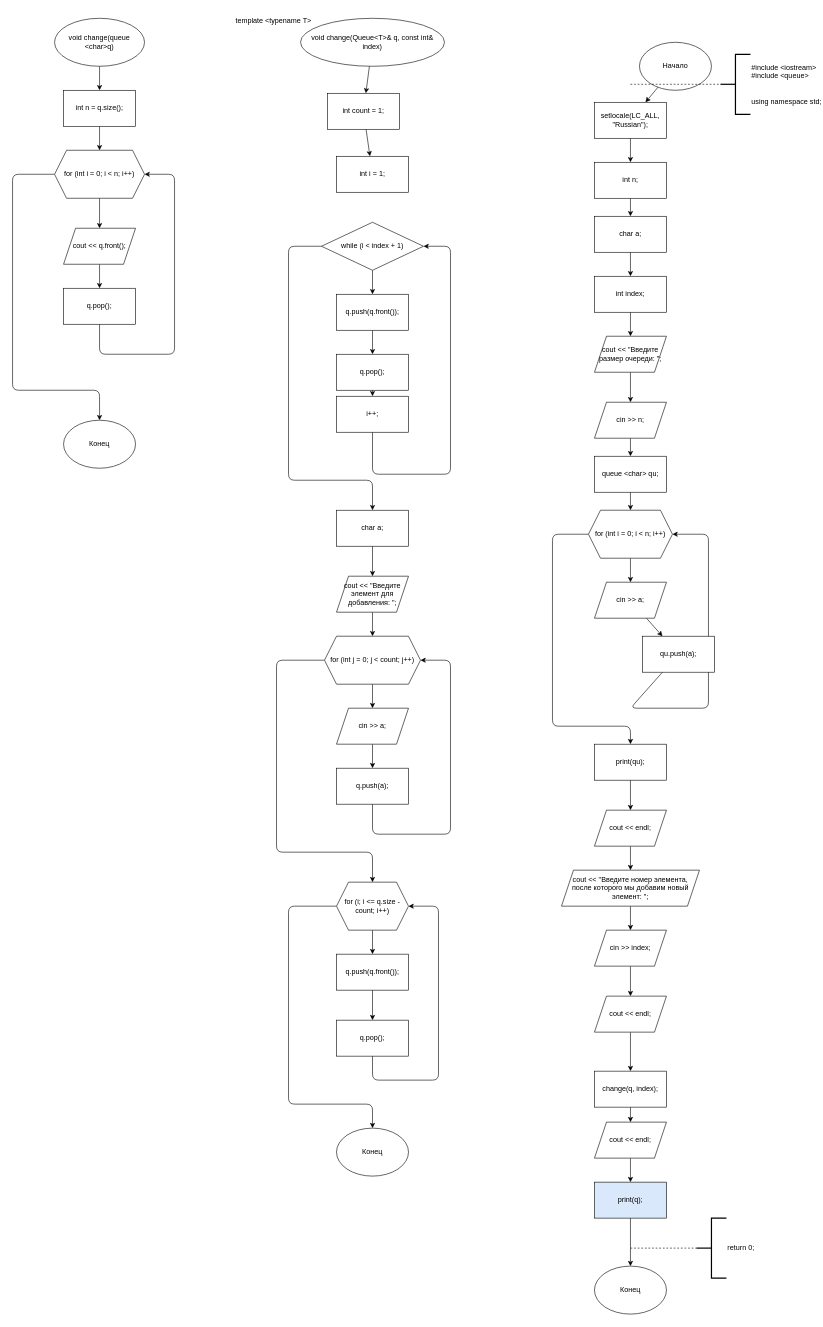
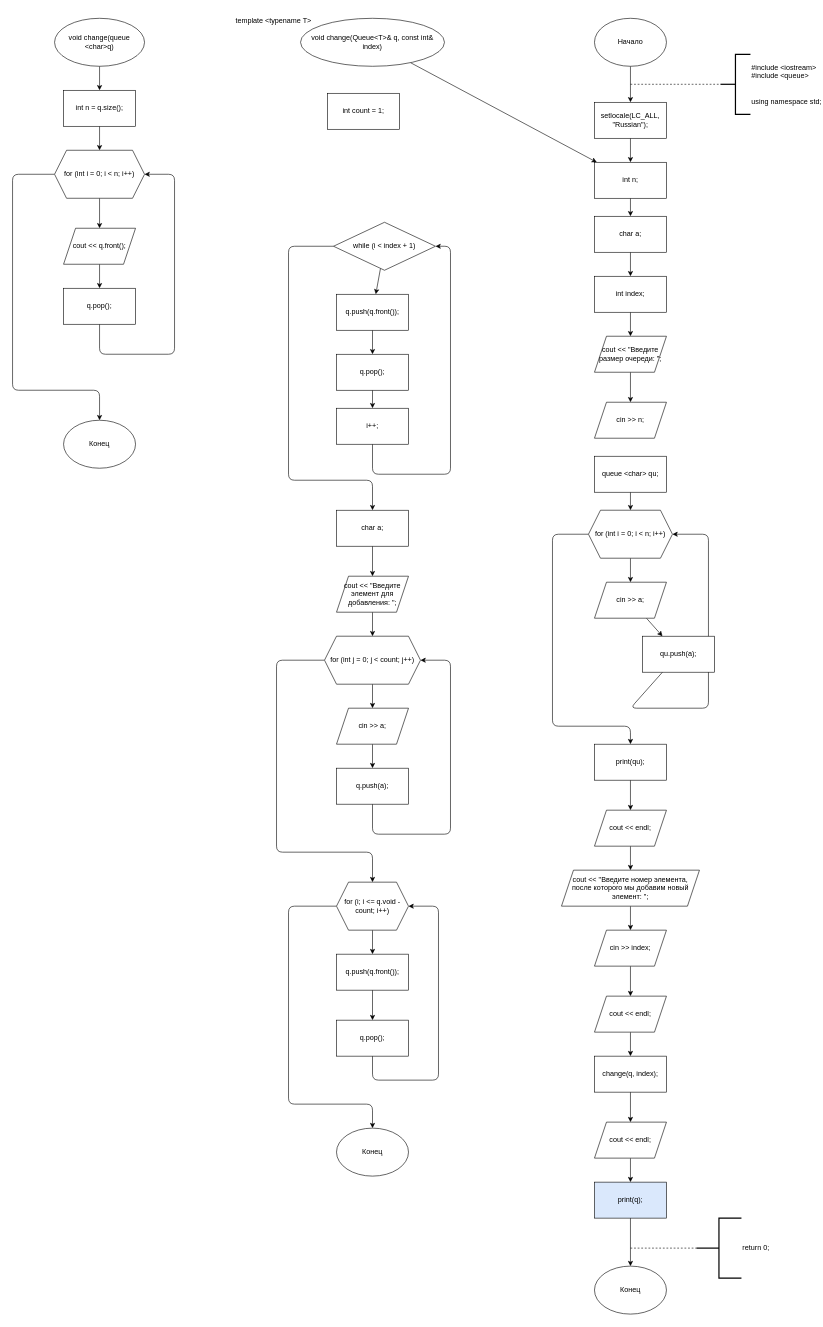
(675, 66) -> (630, 42)
(367, 79) -> (503, 112)
(367, 140) -> none
(372, 174) -> none
(372, 246) -> (384, 246)
(372, 414) -> (372, 426)
(630, 445) -> none
(372, 906) -> (372, 906)
(630, 1089) -> (630, 1074)
(711, 1248) -> (719, 1248)
